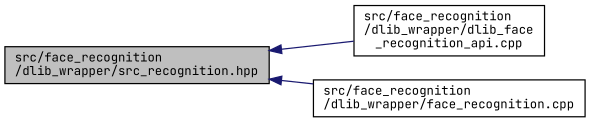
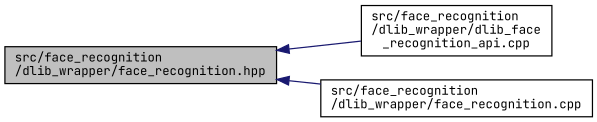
(137, 65) -> (141, 65)
